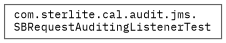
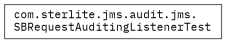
(113, 22) -> (113, 22)
